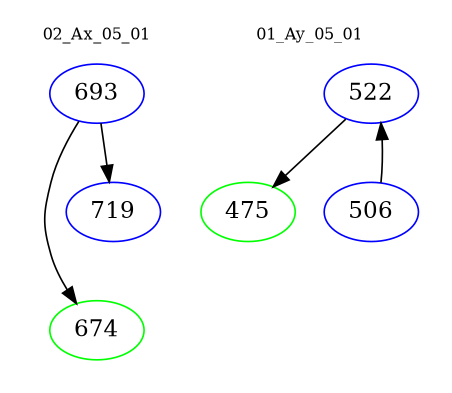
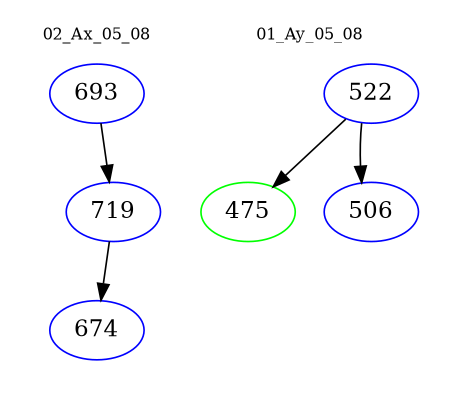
(97, 35) -> (97, 35)
(310, 35) -> (310, 35)
(382, 161) -> (360, 145)
(46, 204) -> (106, 263)
(97, 330) -> (97, 330)
